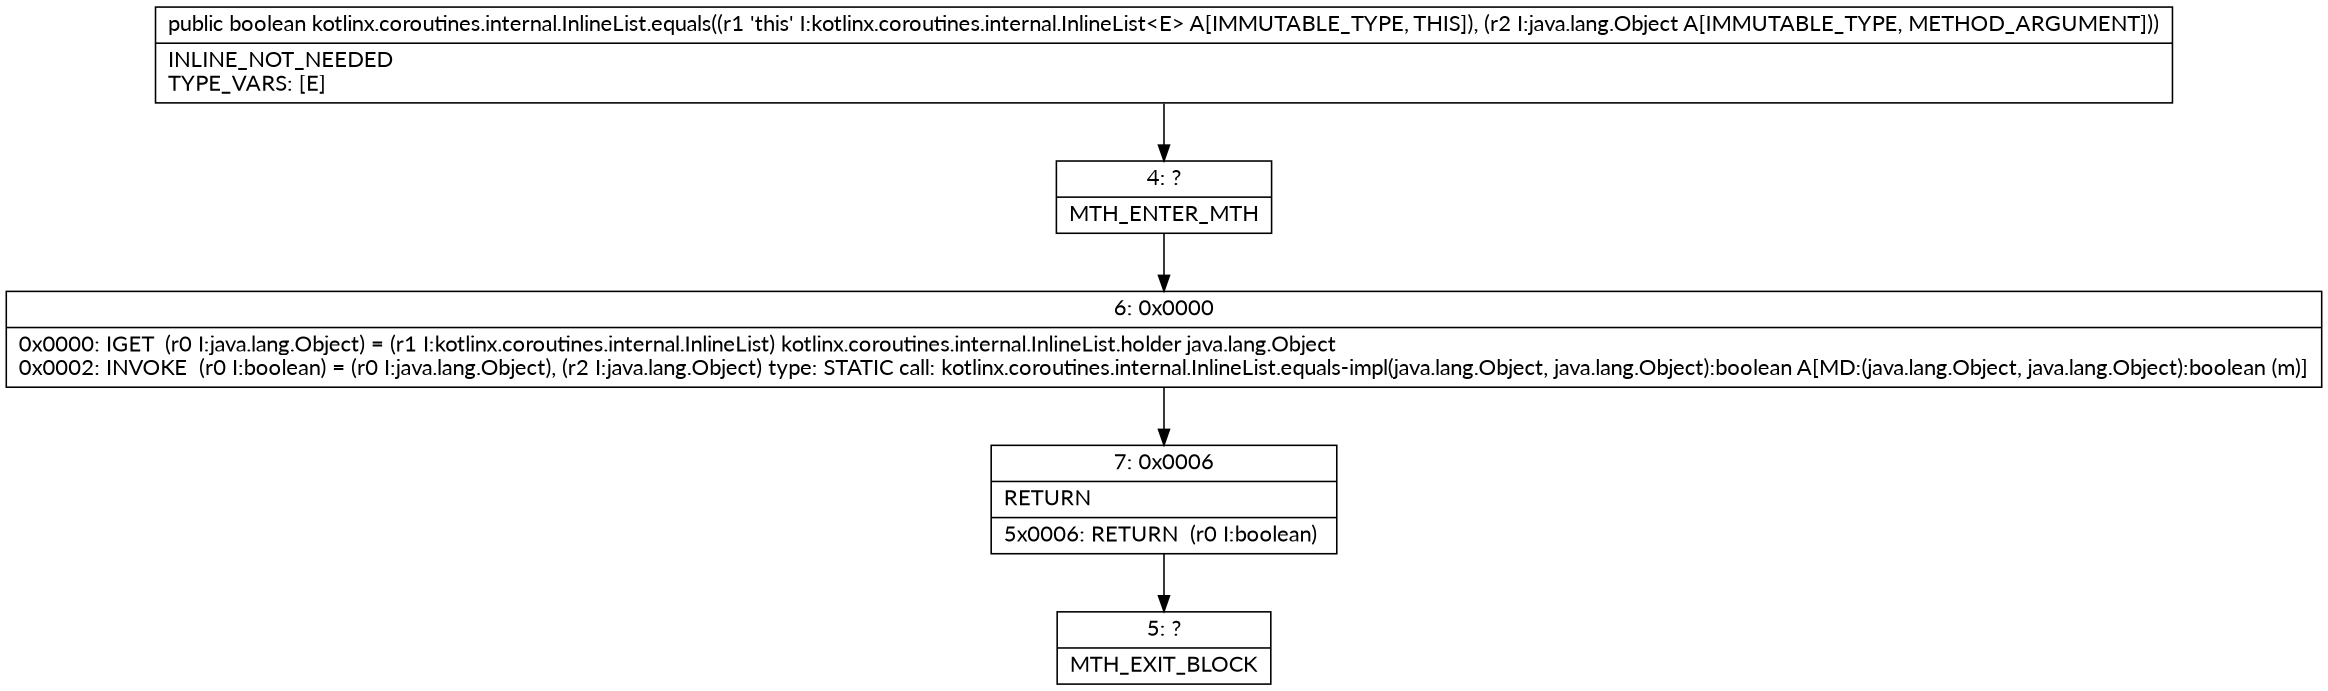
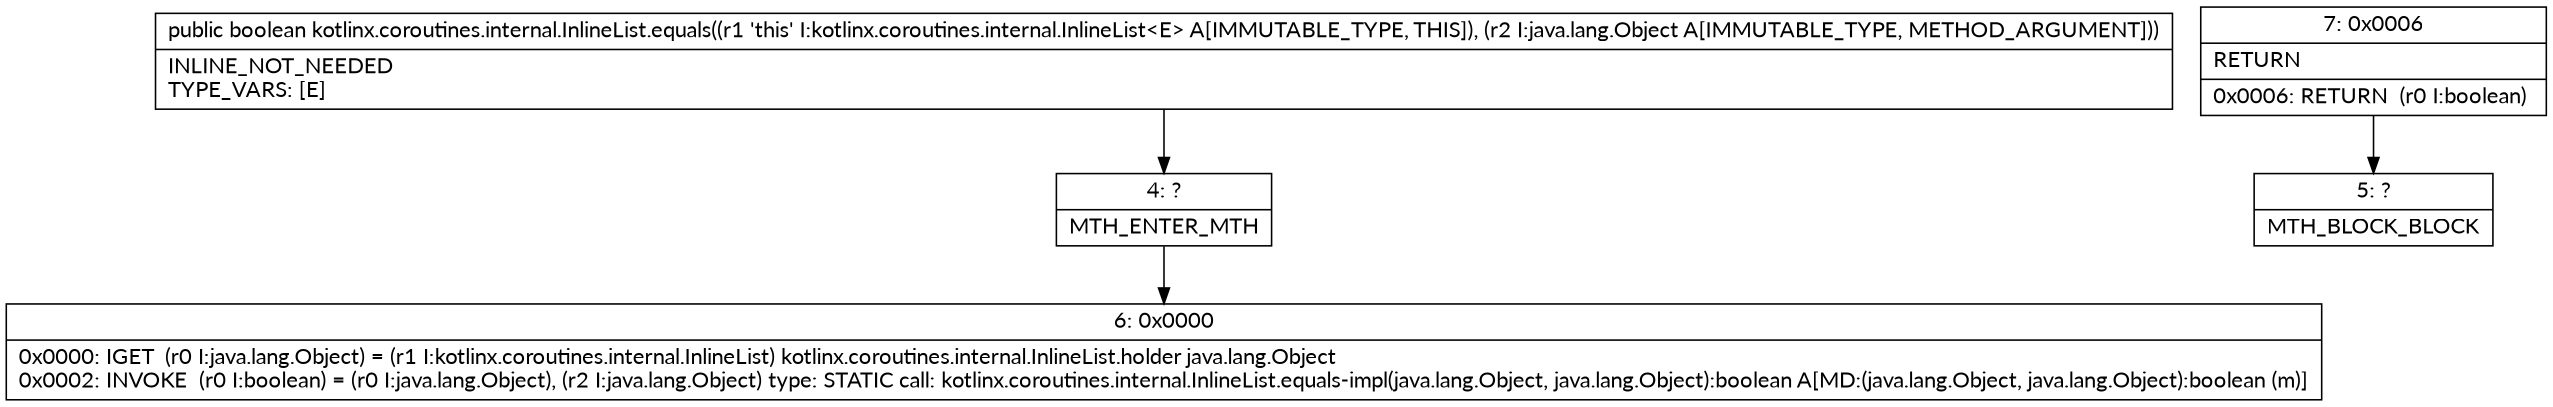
(1164, 408) -> none
(1164, 535) -> (2374, 97)
(1164, 665) -> (2374, 227)
